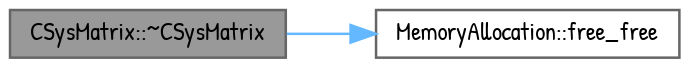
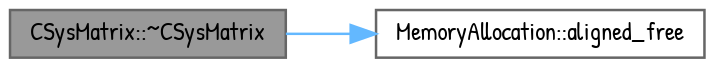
(528, 34) -> (540, 34)
